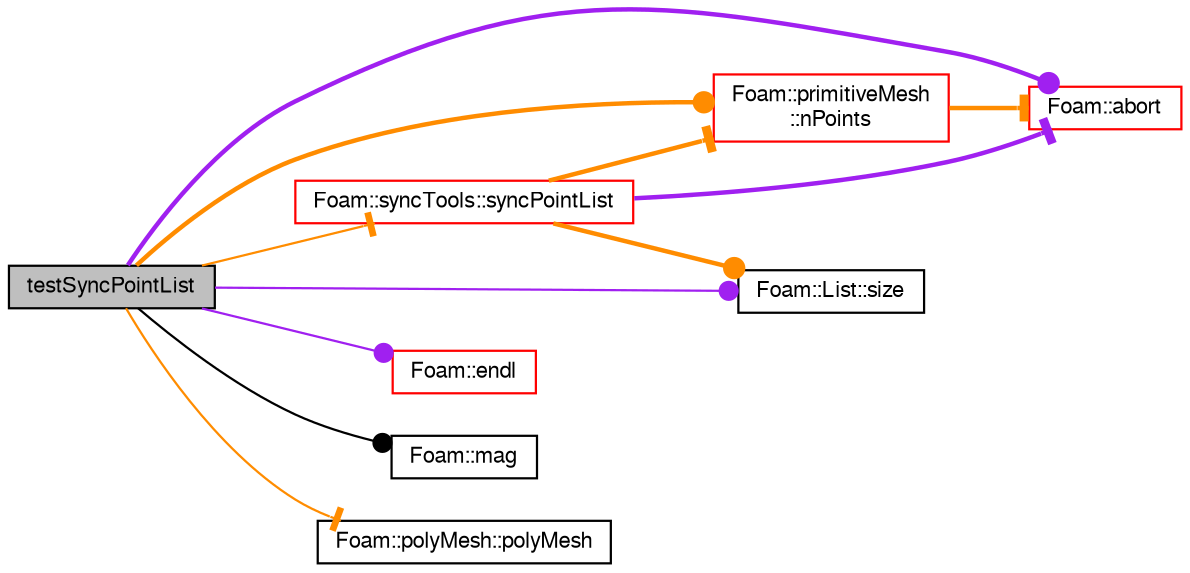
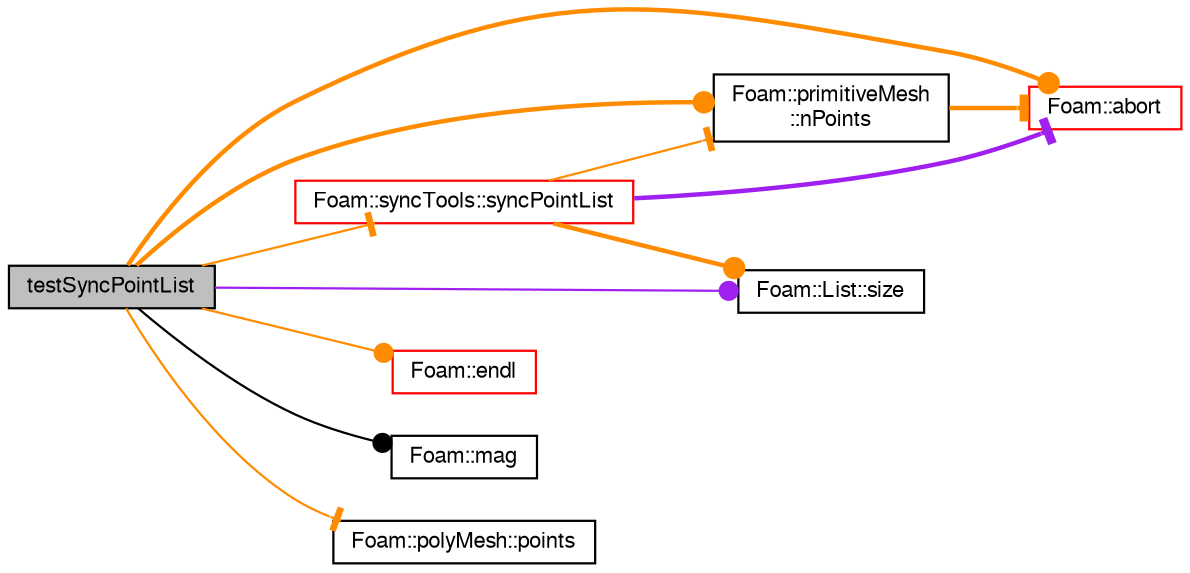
(545, 16) -> (545, 16)
(831, 108) -> (831, 108)
(625, 161) -> (625, 161)
(288, 330) -> (288, 330)
(464, 542) -> (464, 542)
